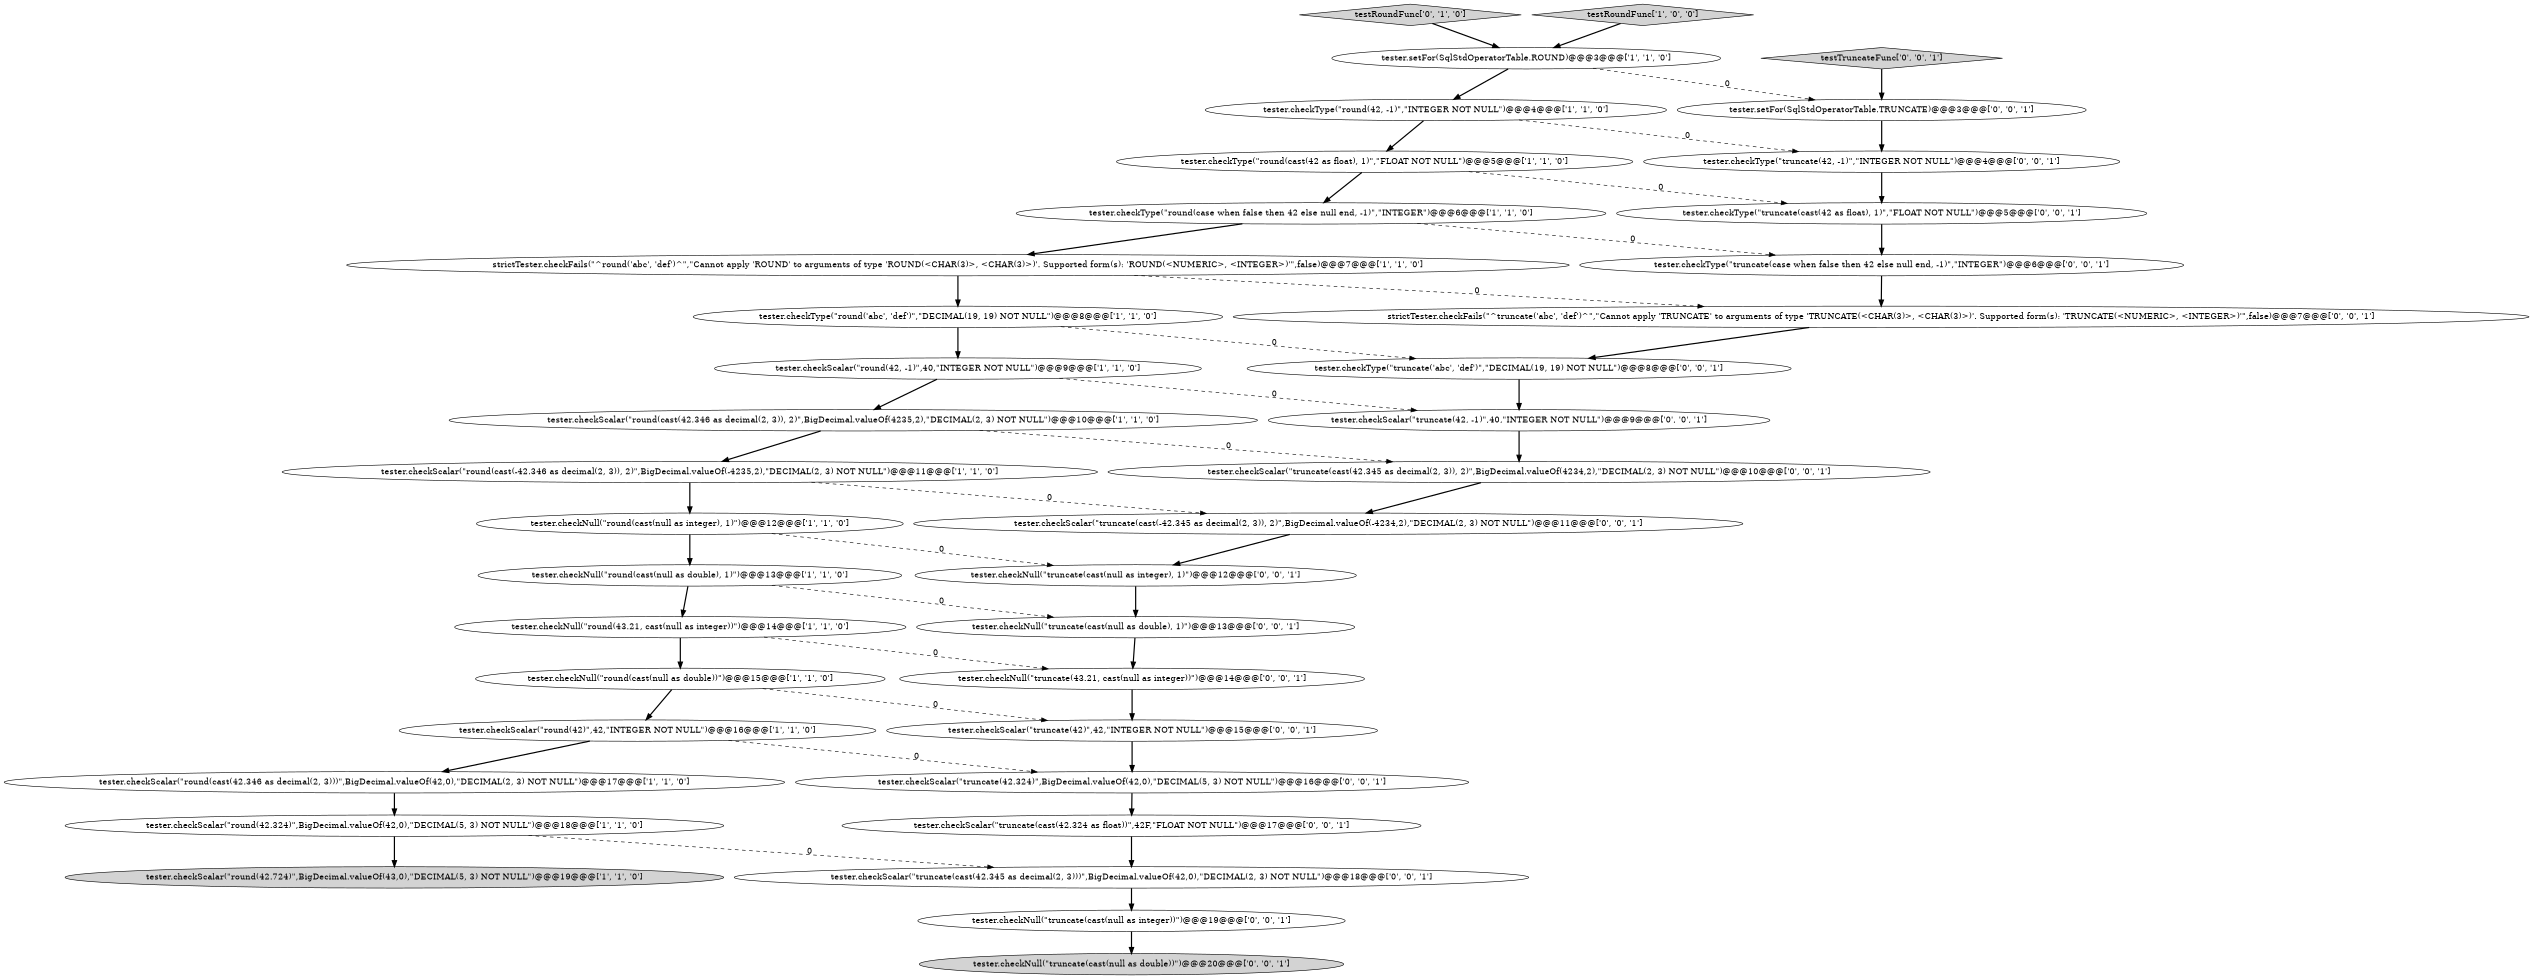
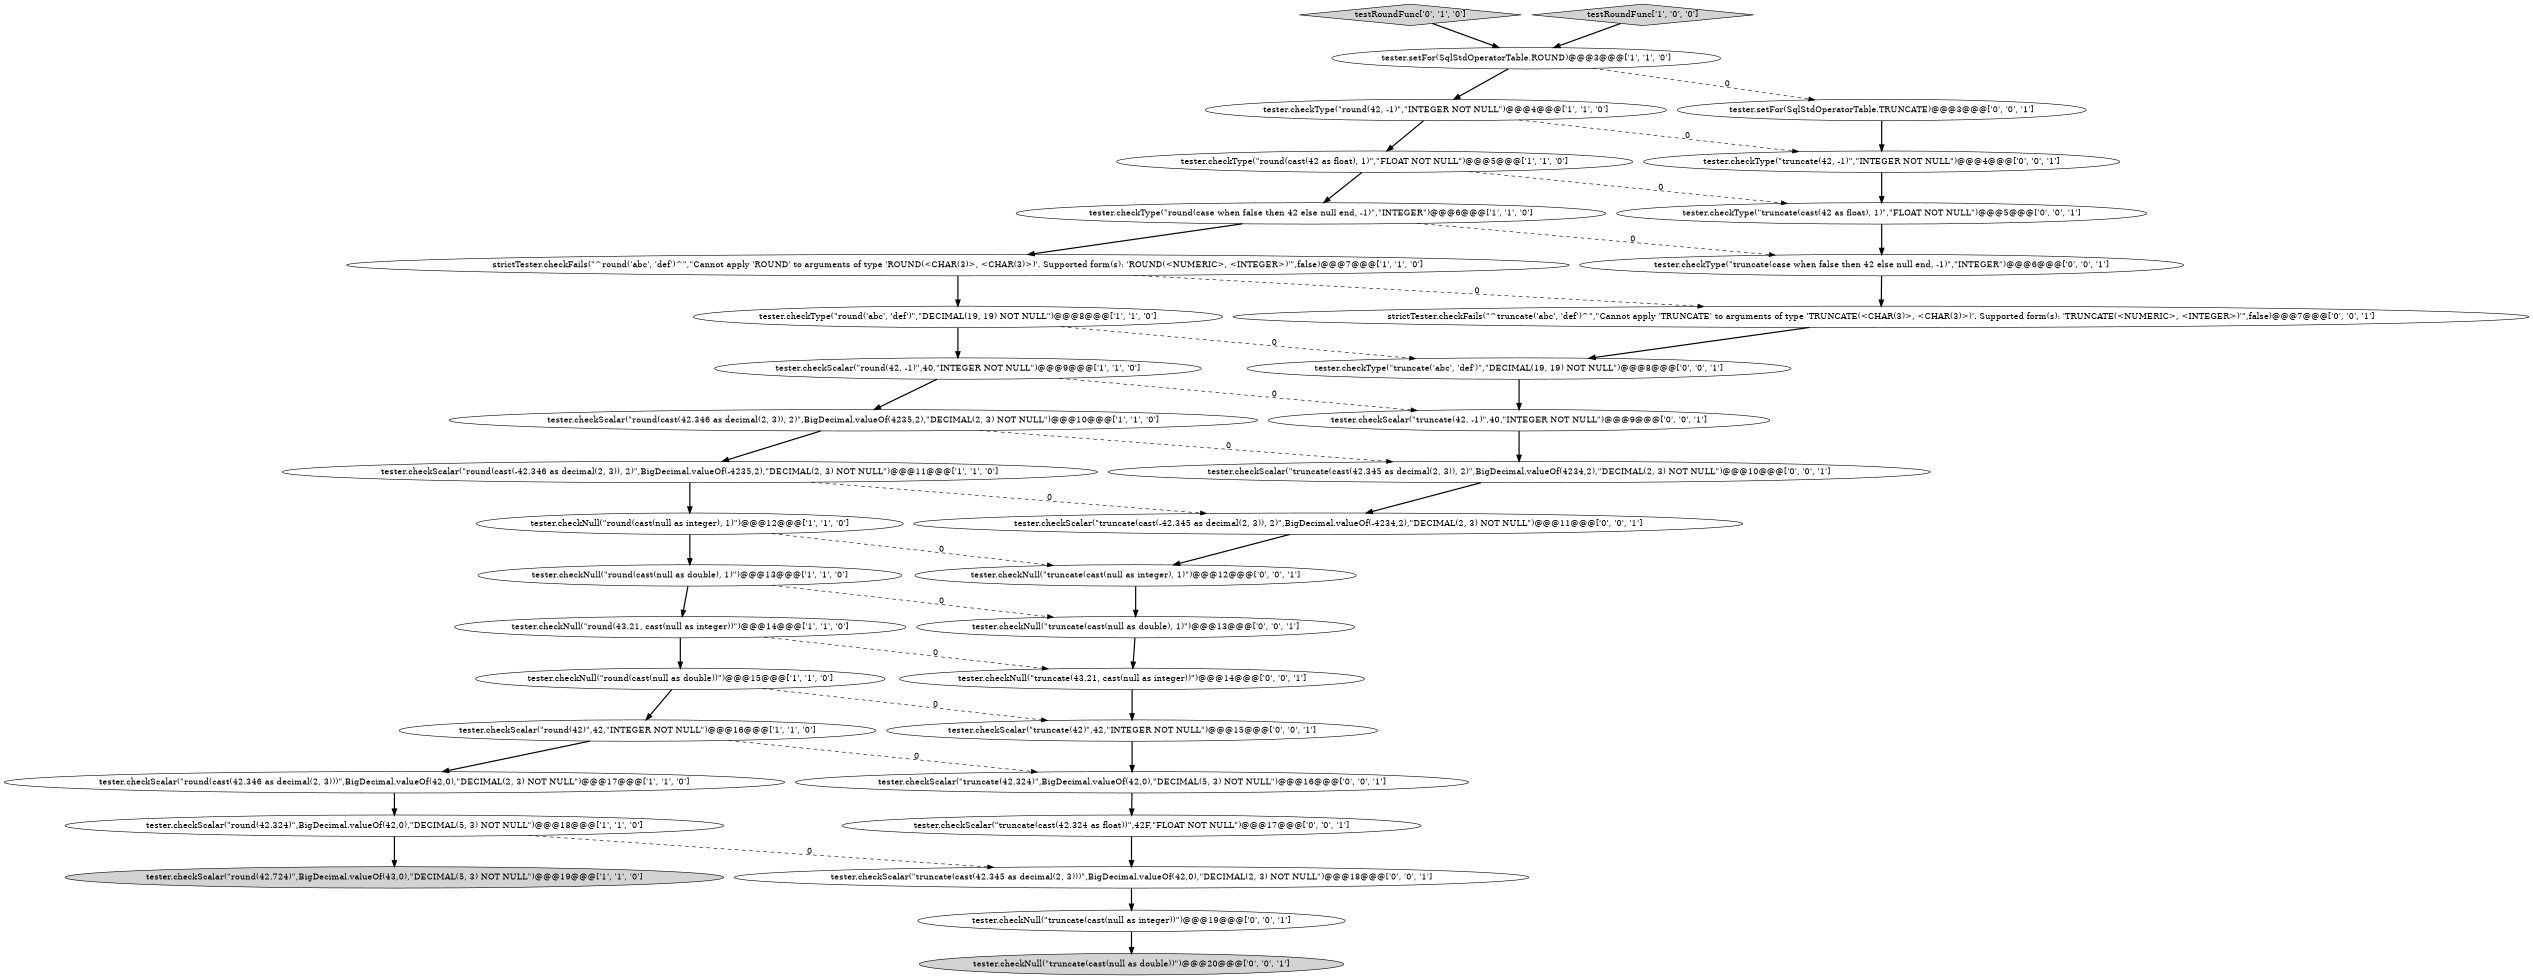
(1882, 58) -> none
